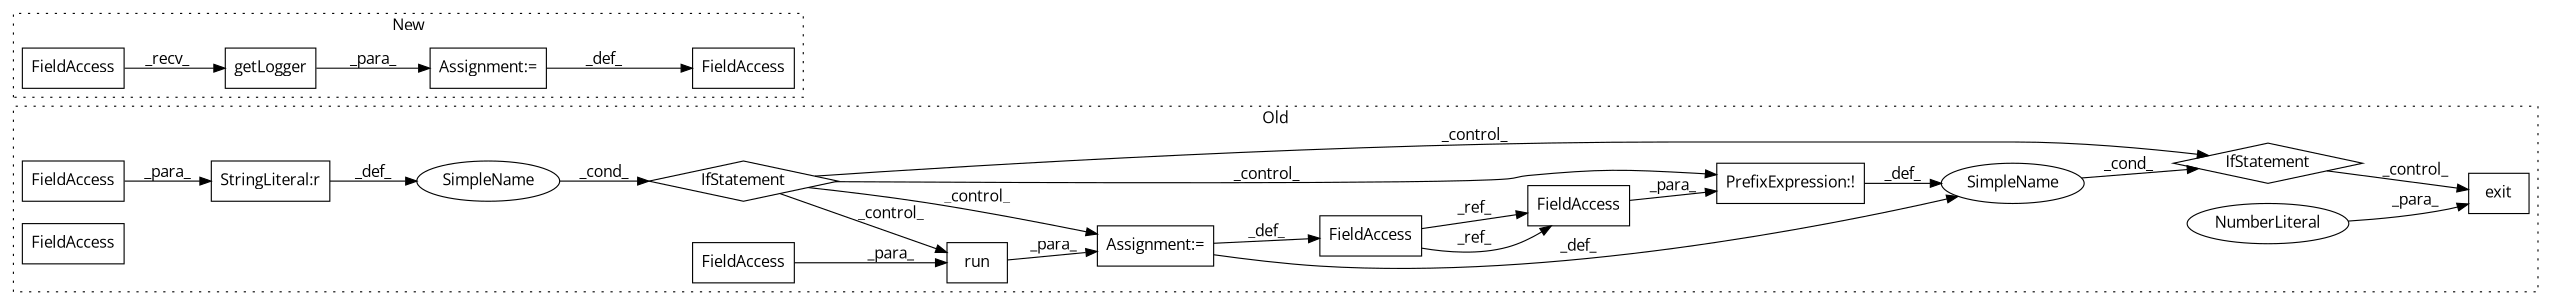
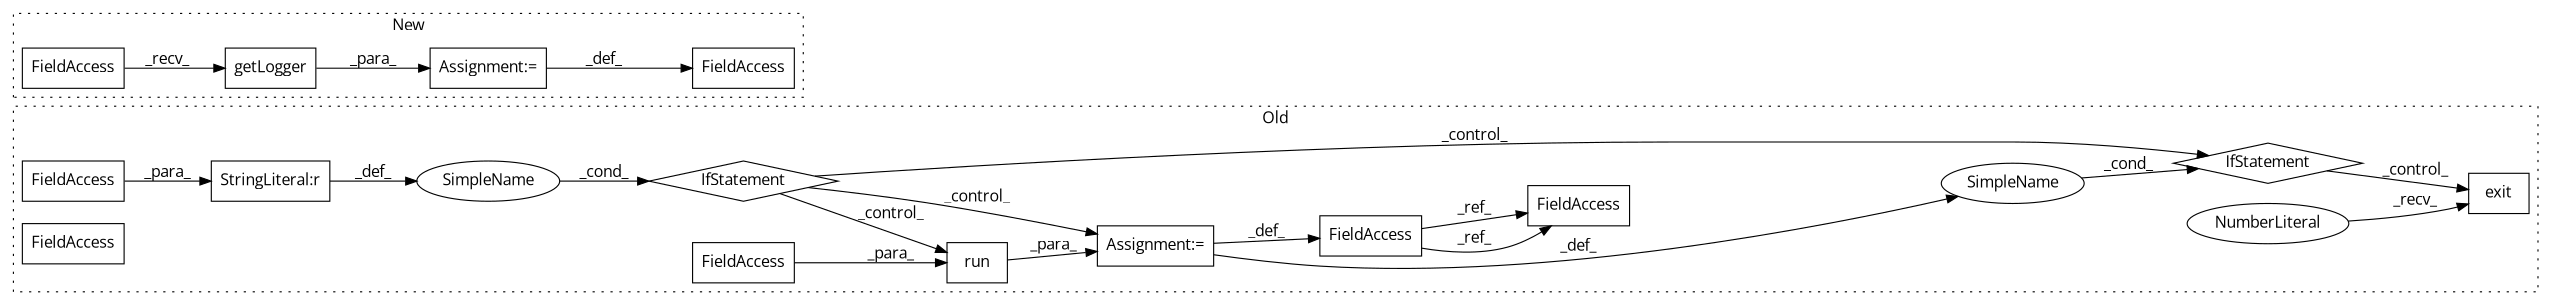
(1791, 183) -> none
(2416, 201) -> (2416, 201)
